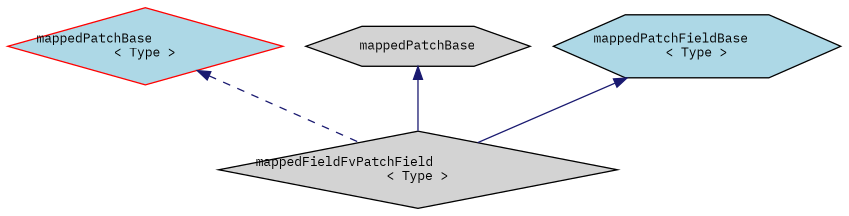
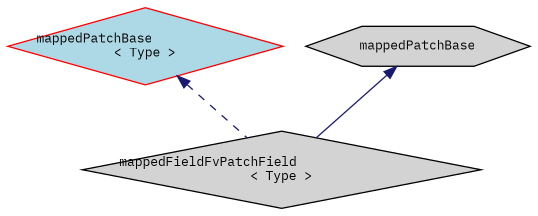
(697, 46) -> none
